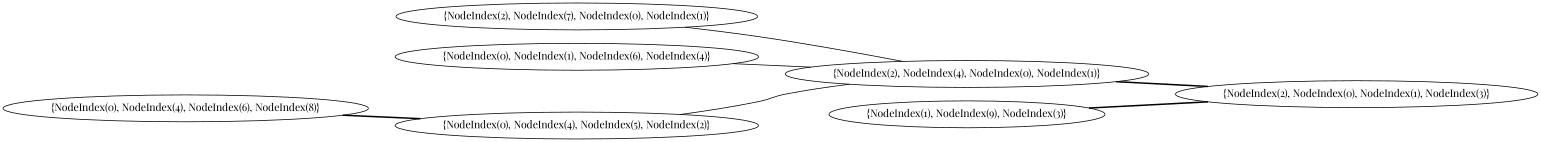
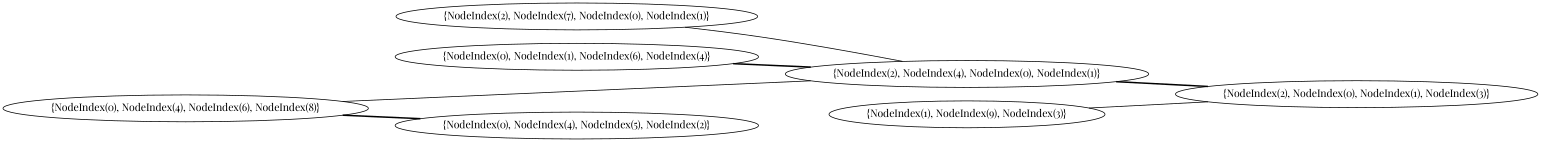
(772, 65) -> (772, 65)
(765, 100) -> (577, 91)
(1148, 105) -> (1148, 105)
